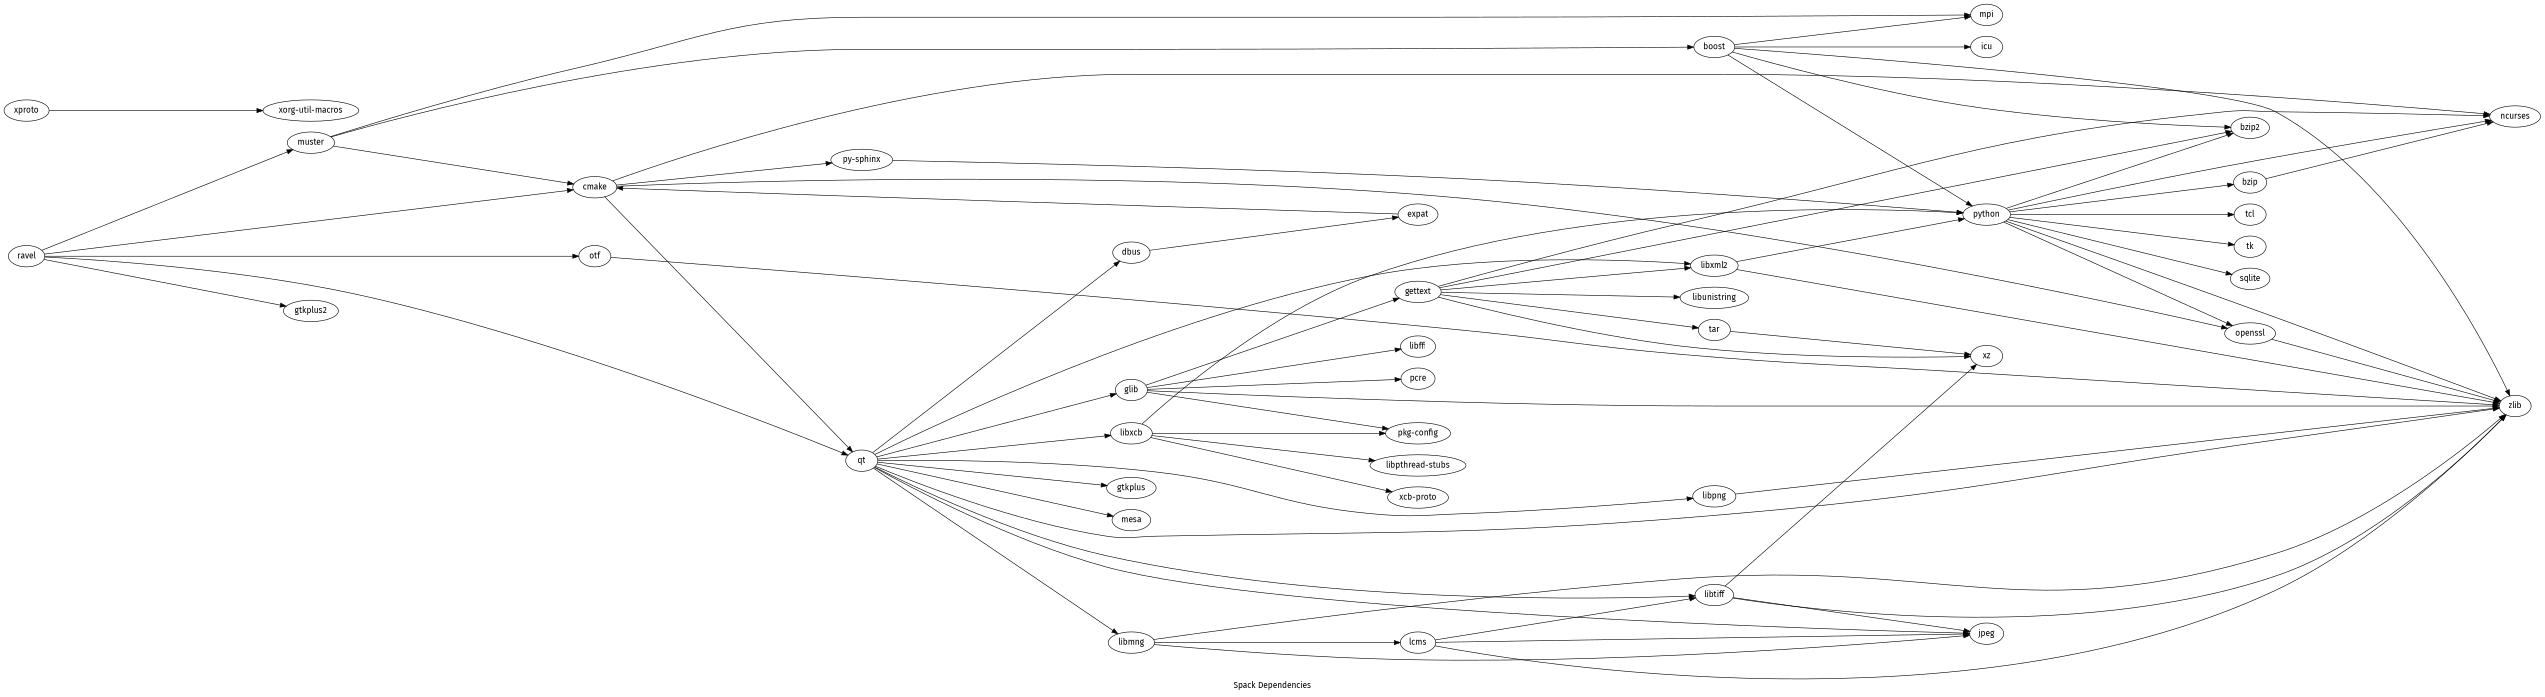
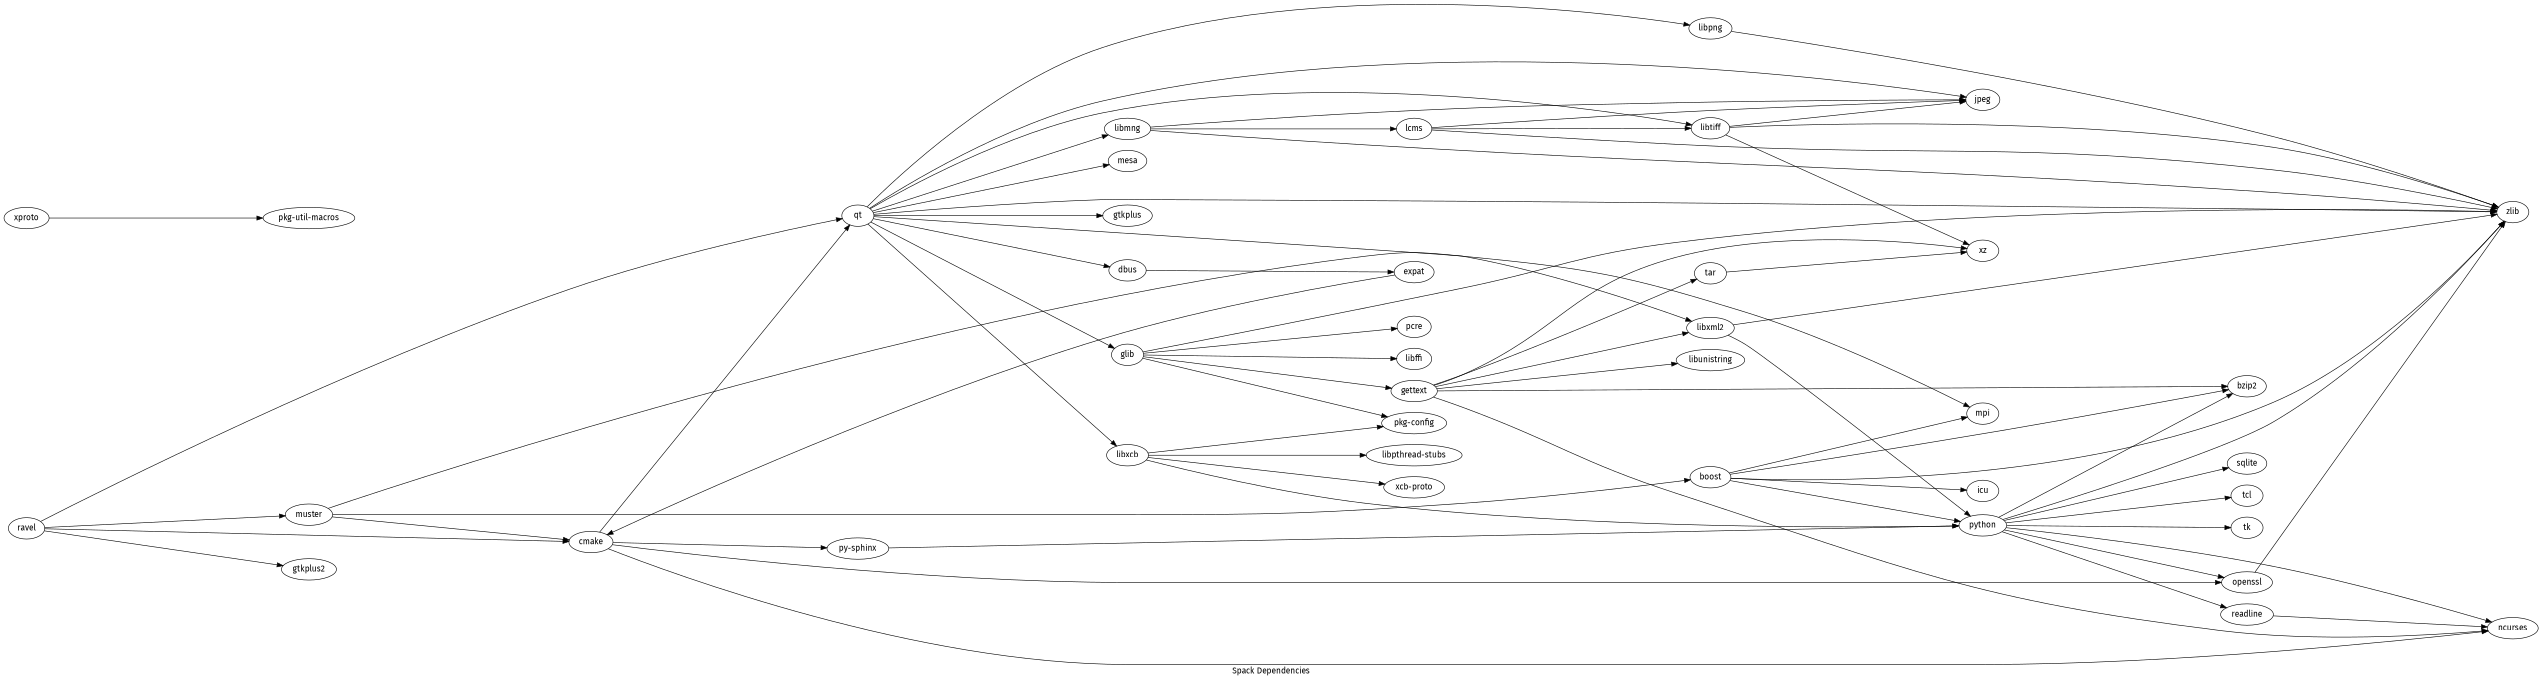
(311, 111) -> (309, 218)
(2250, 182) -> (2247, 615)
(595, 256) -> none
